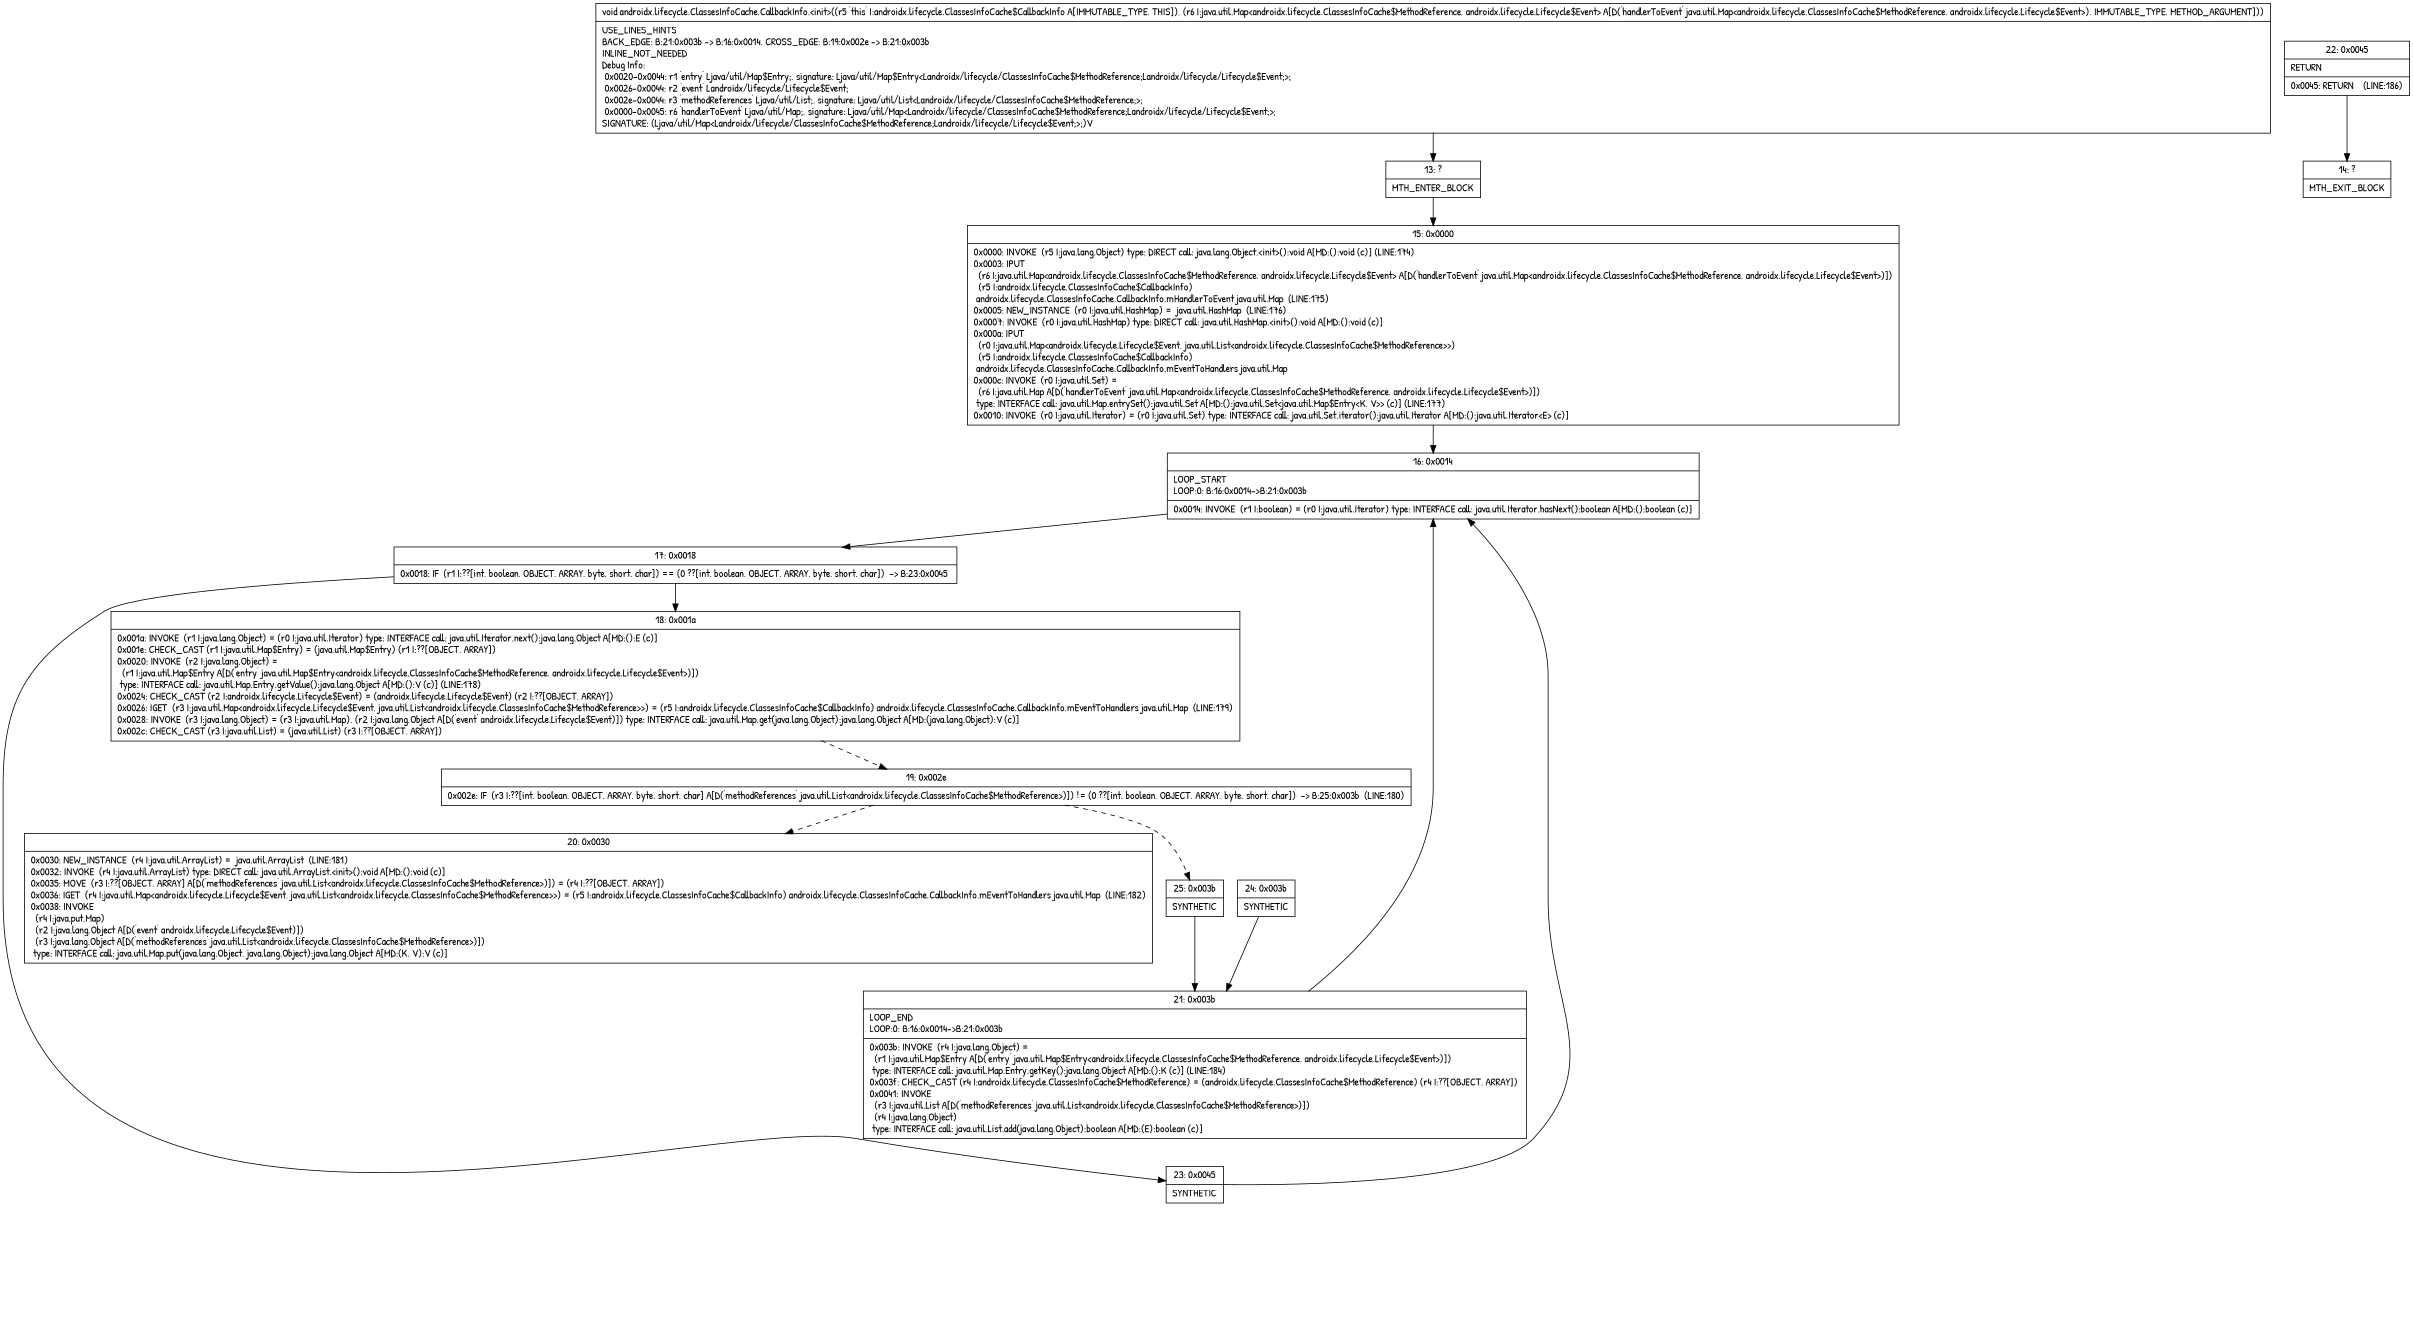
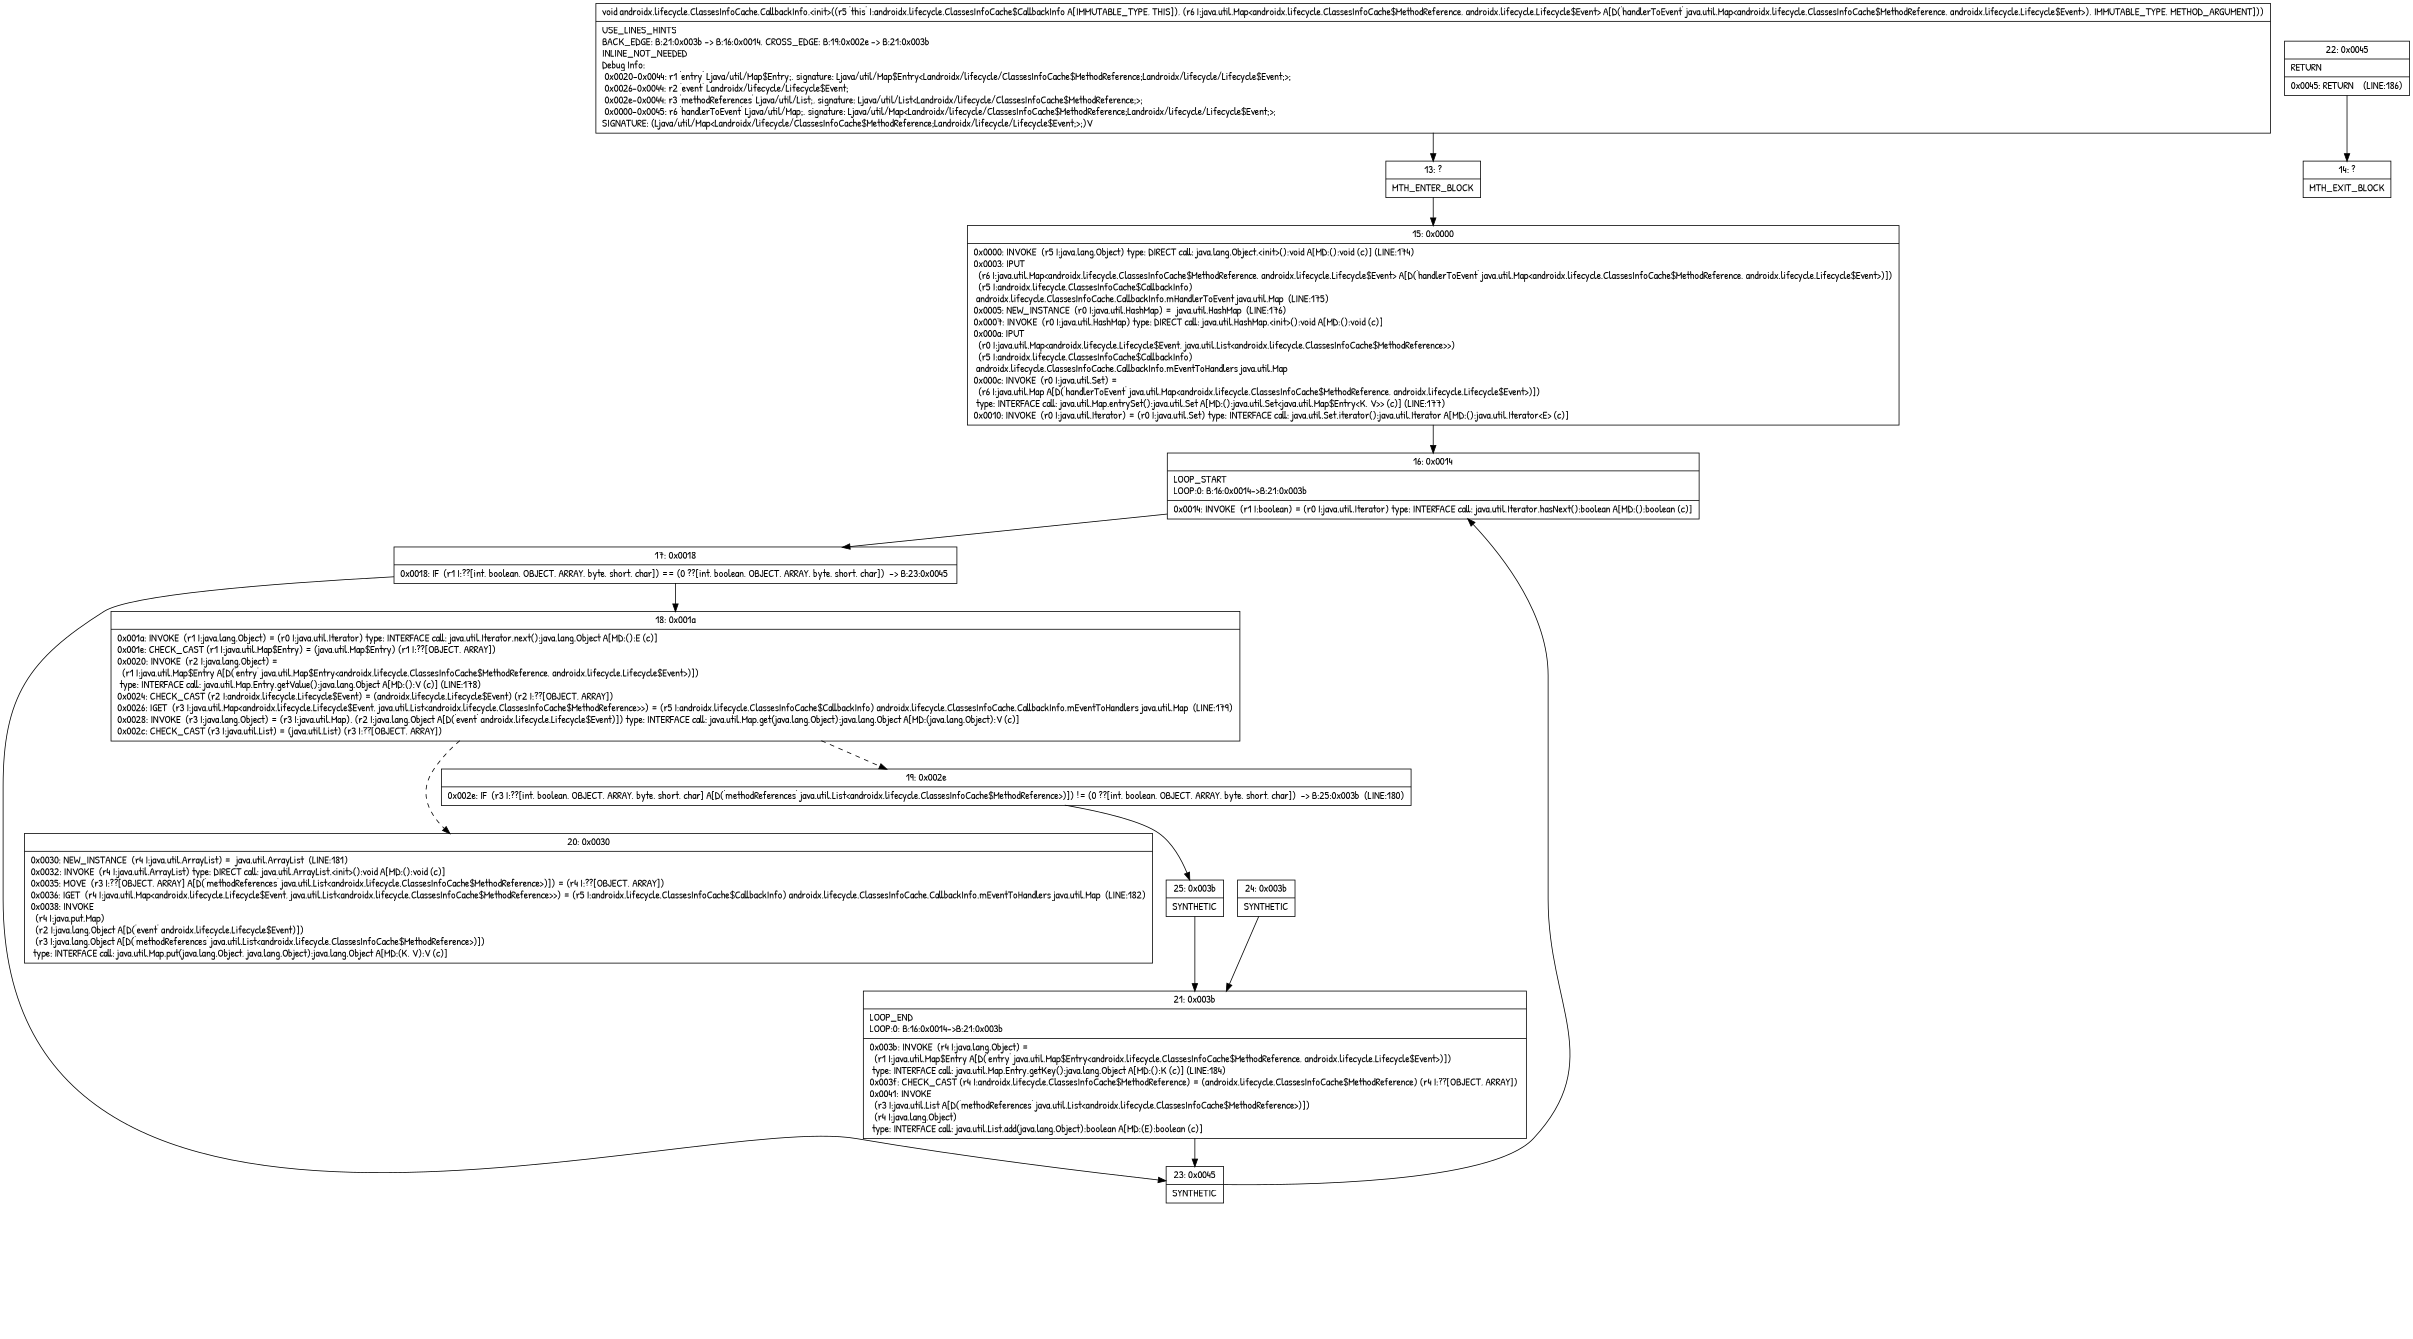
(1433, 781) -> (1195, 1149)
(833, 818) -> (428, 782)
(1137, 823) -> (1137, 823)
